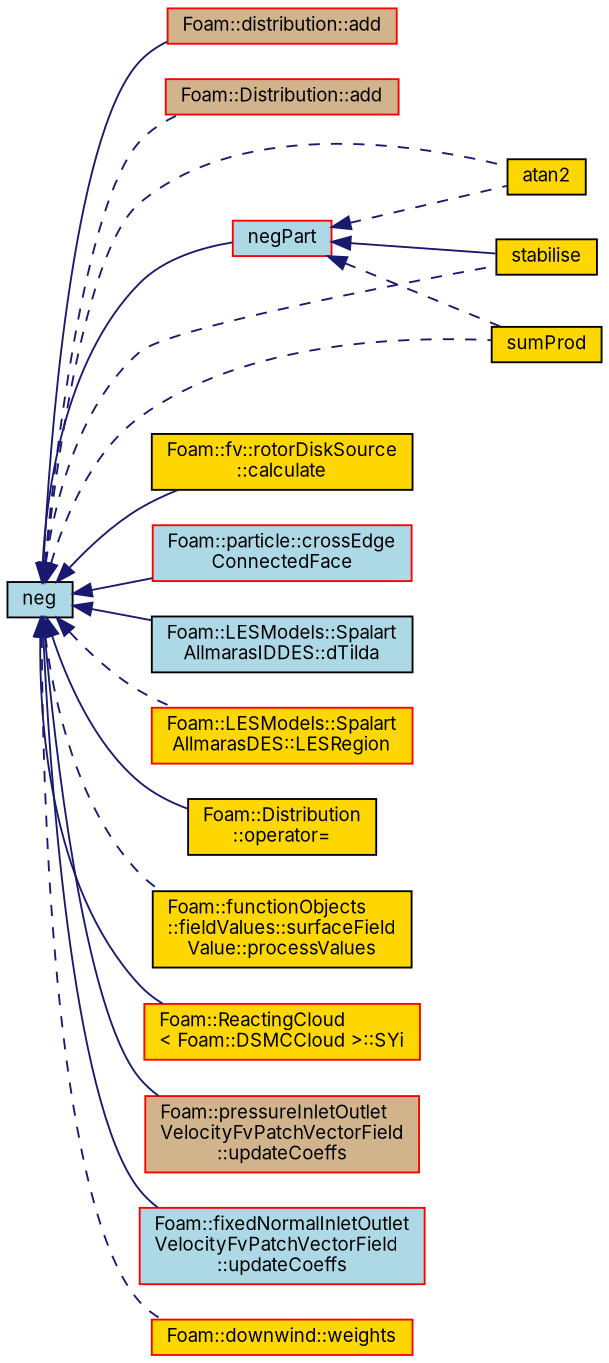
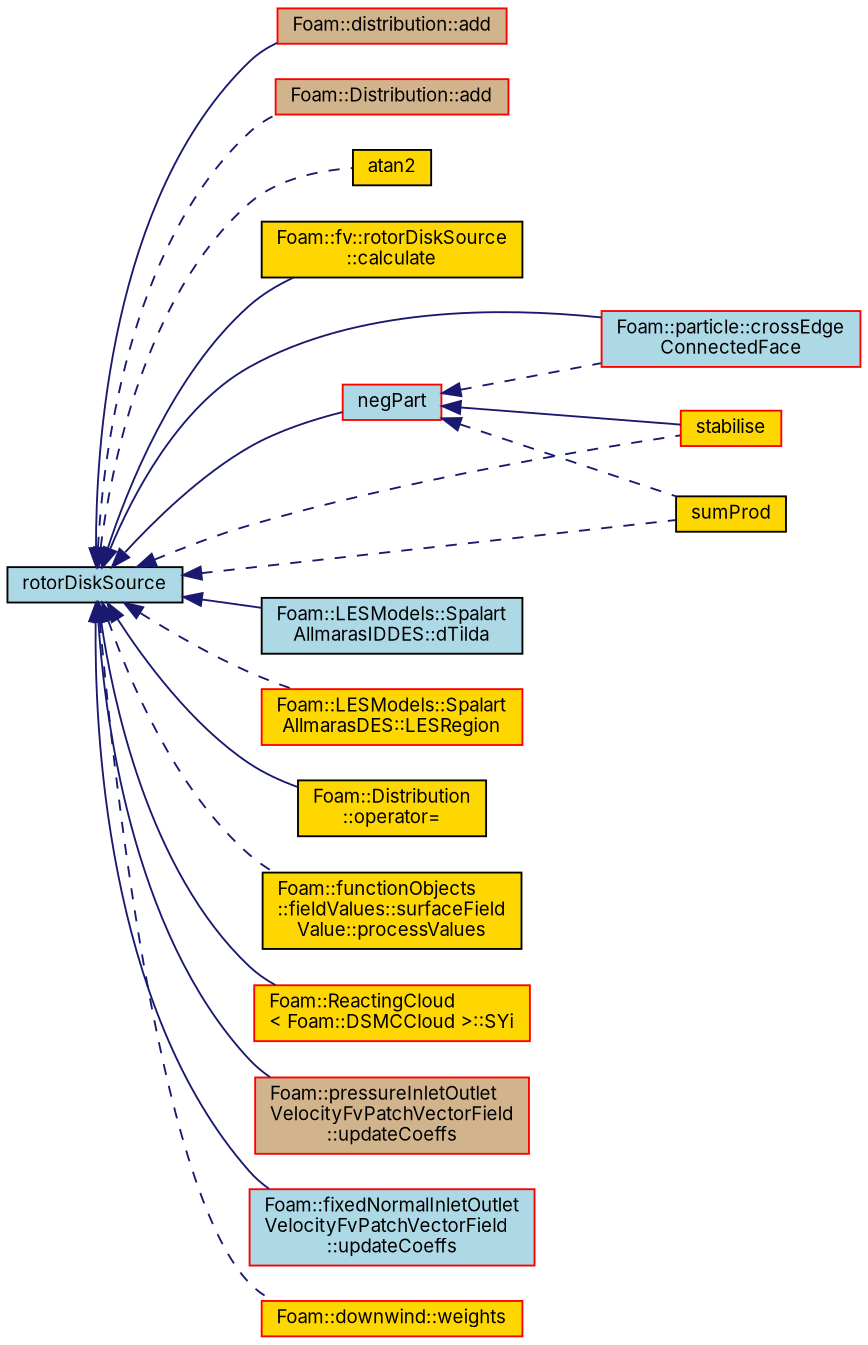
(429, 204) -> (531, 376)
(547, 257) -> (731, 428)
(40, 600) -> (95, 585)
